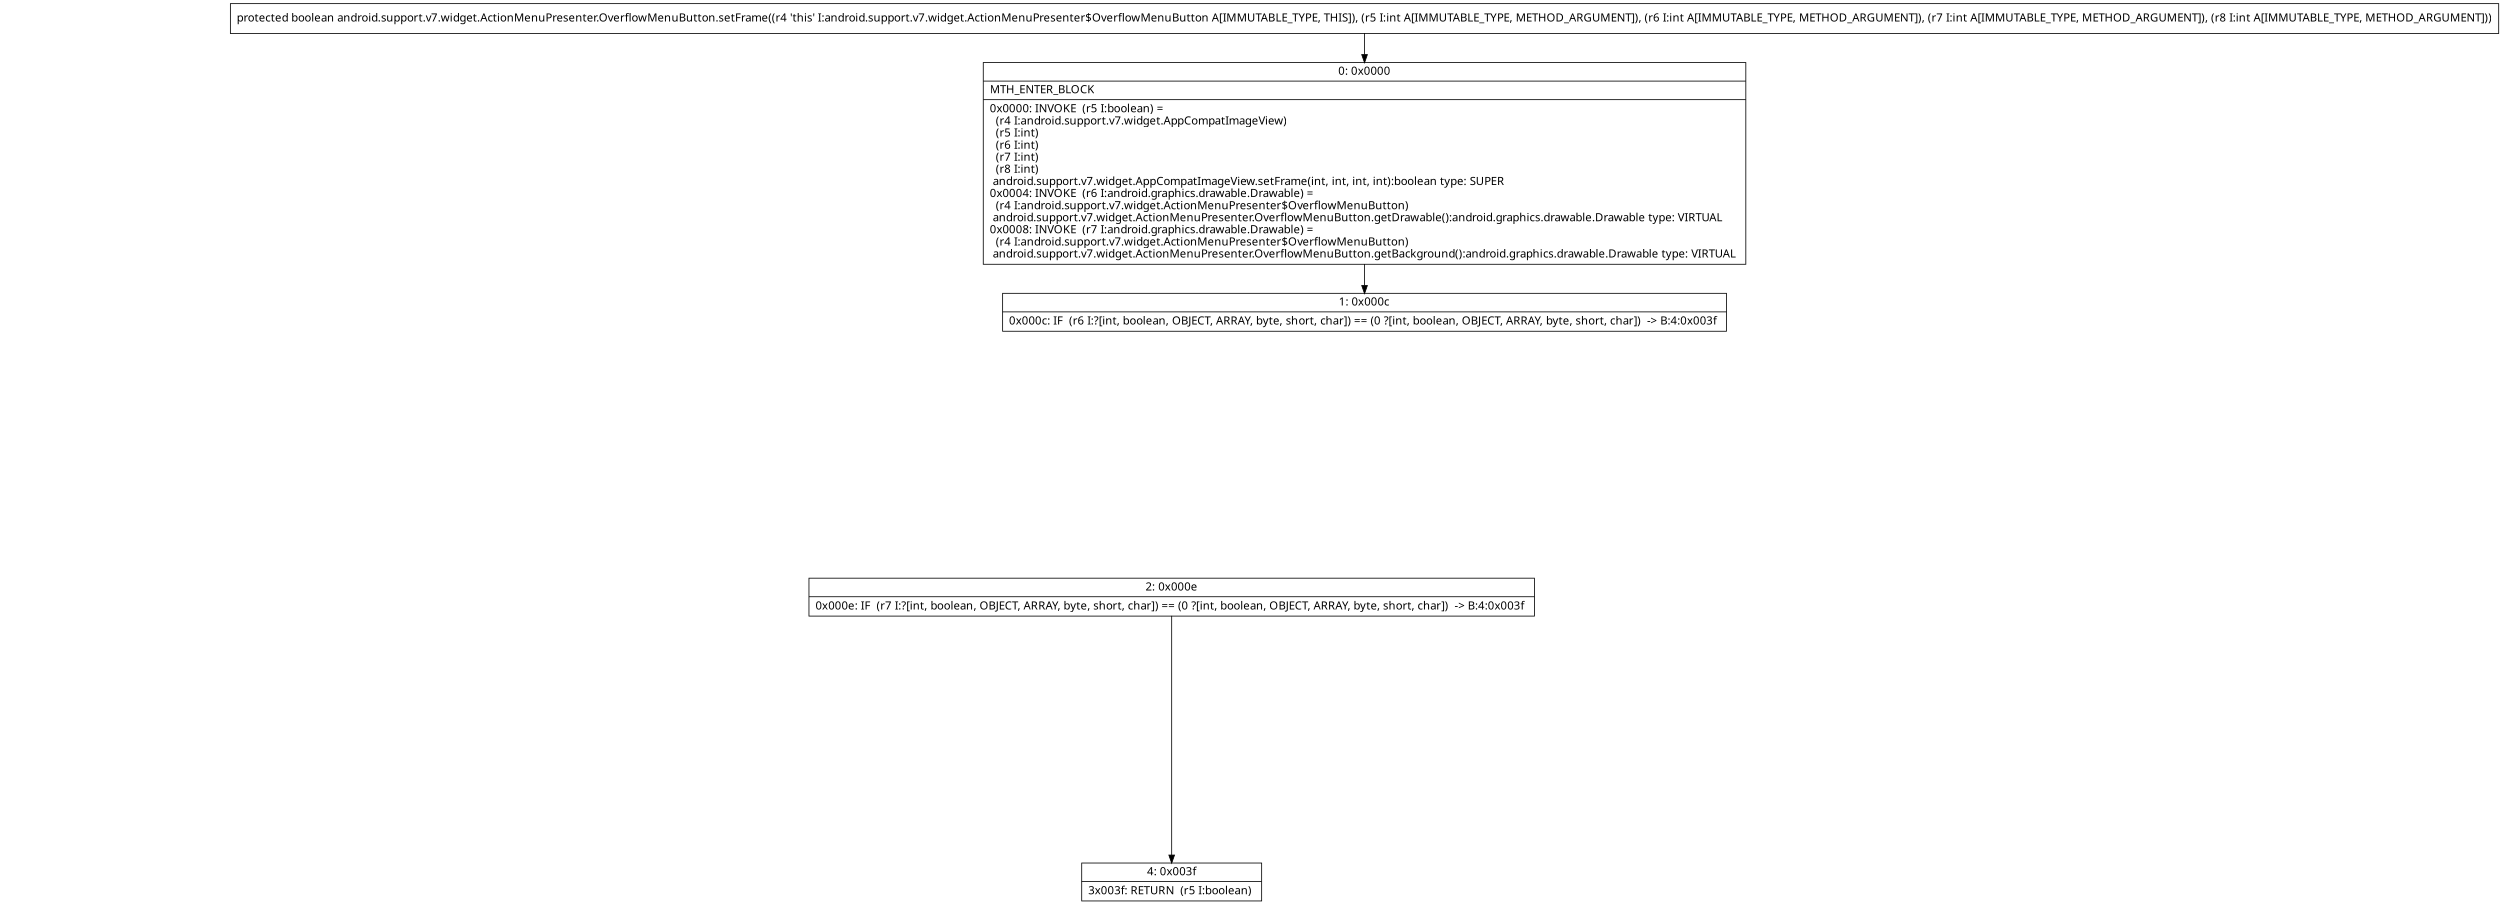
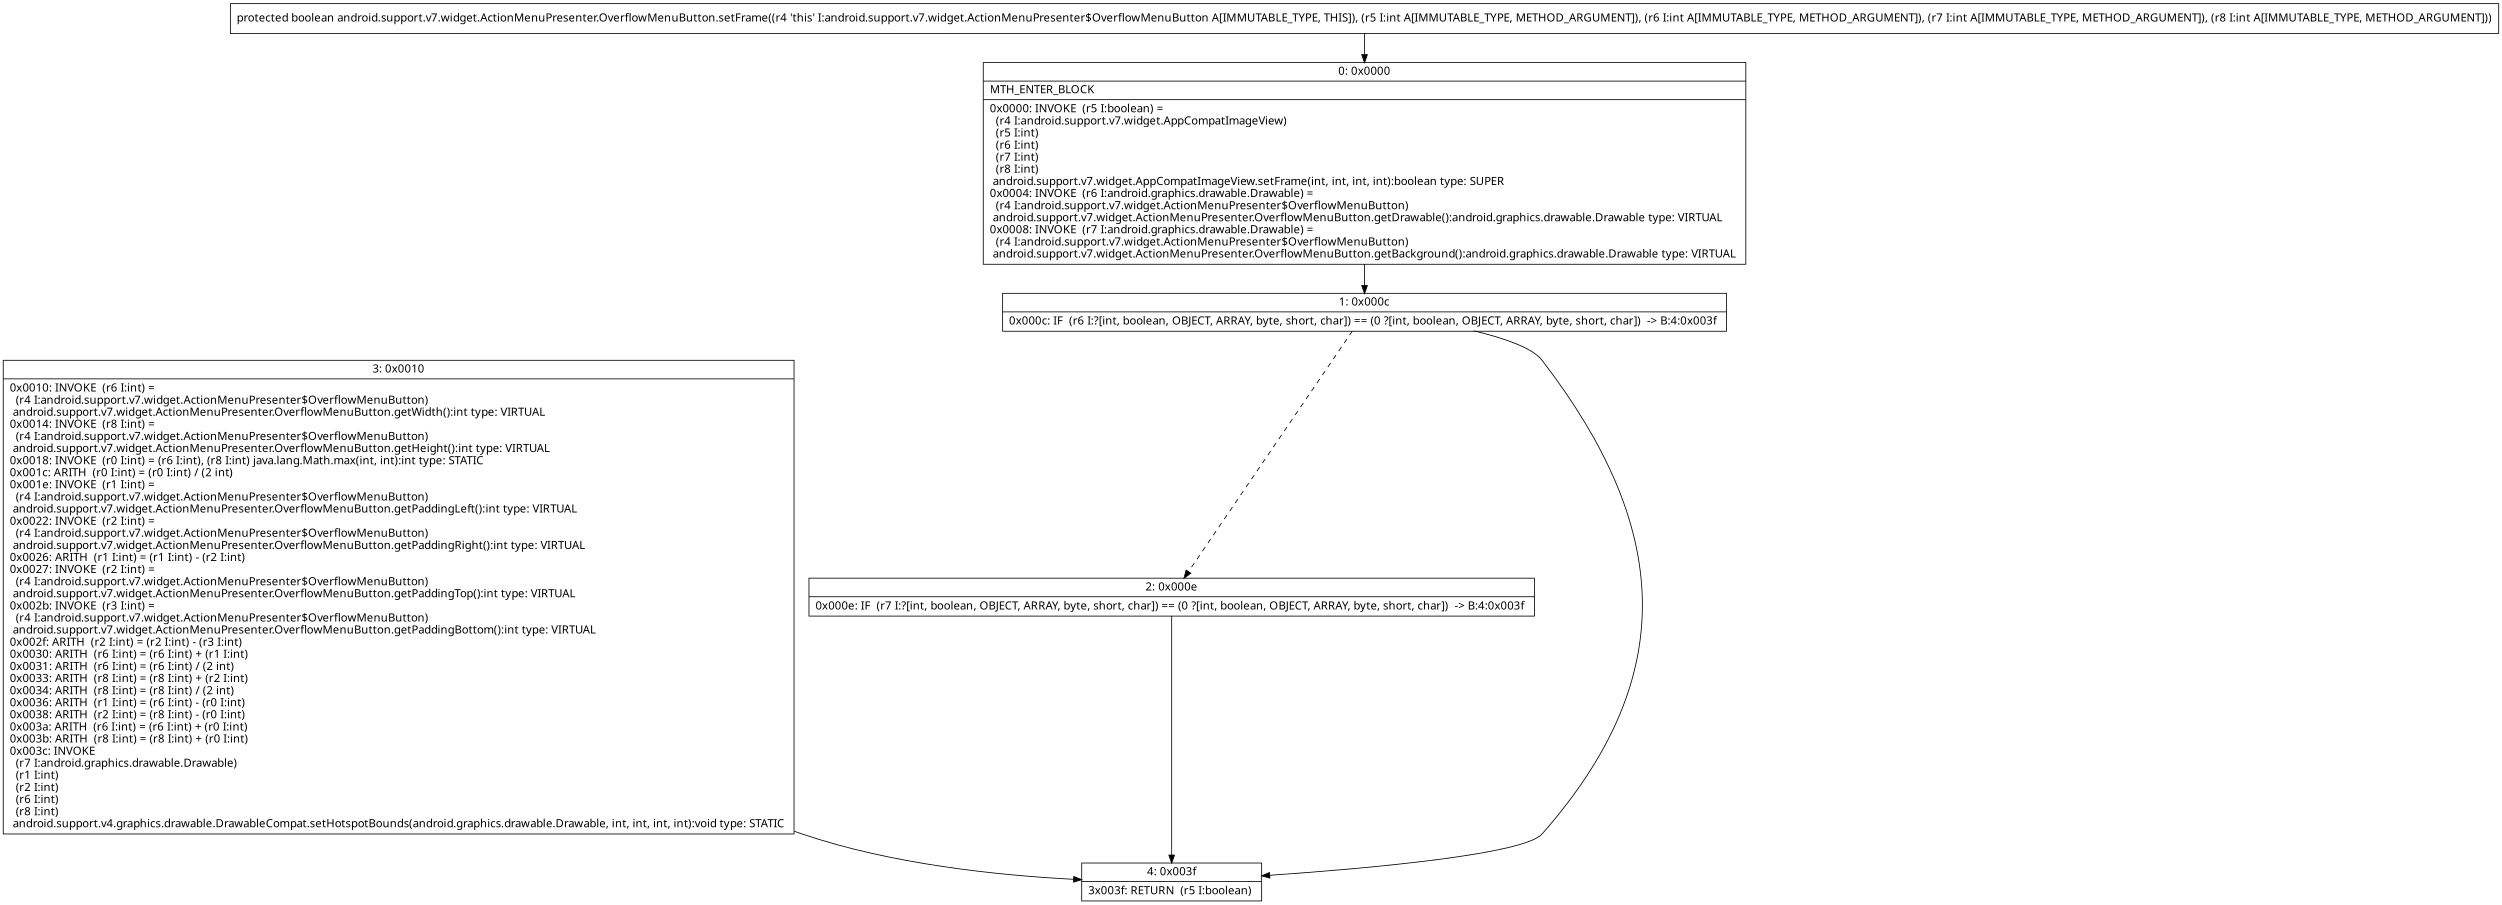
none -> (1270, 451)
none -> (399, 597)
none -> (1625, 697)
